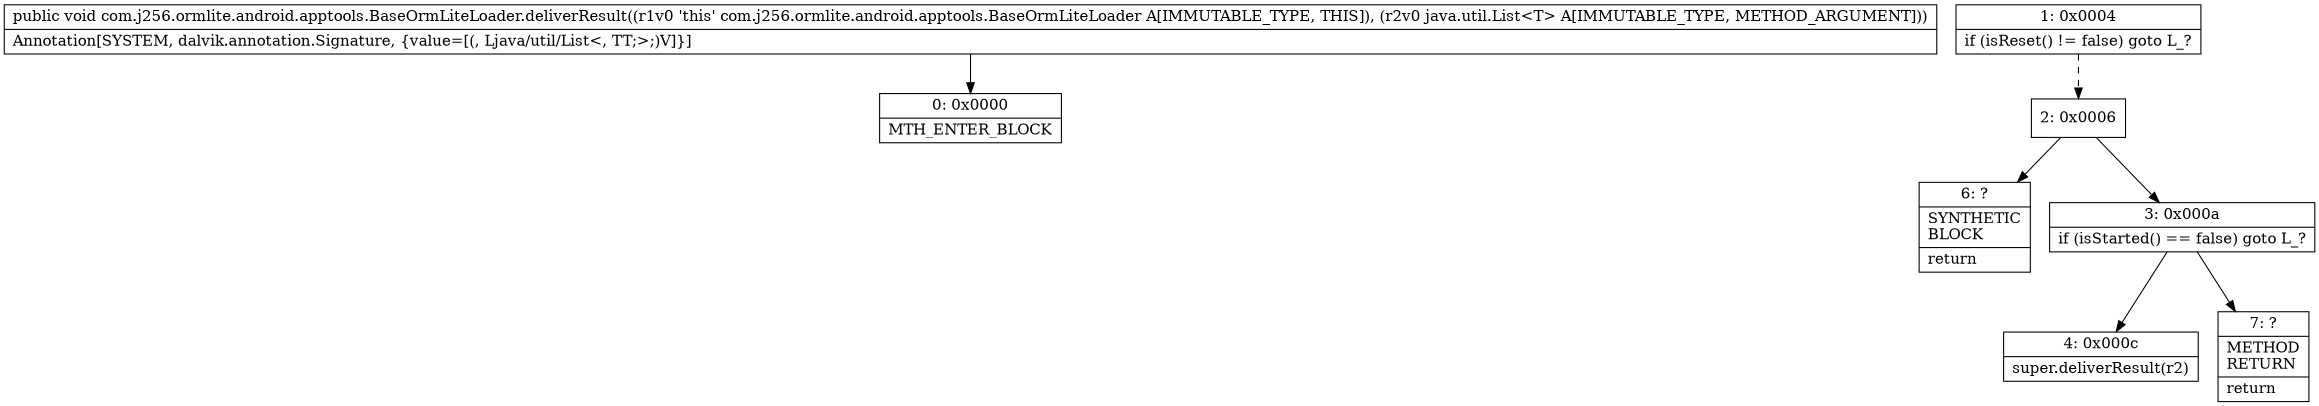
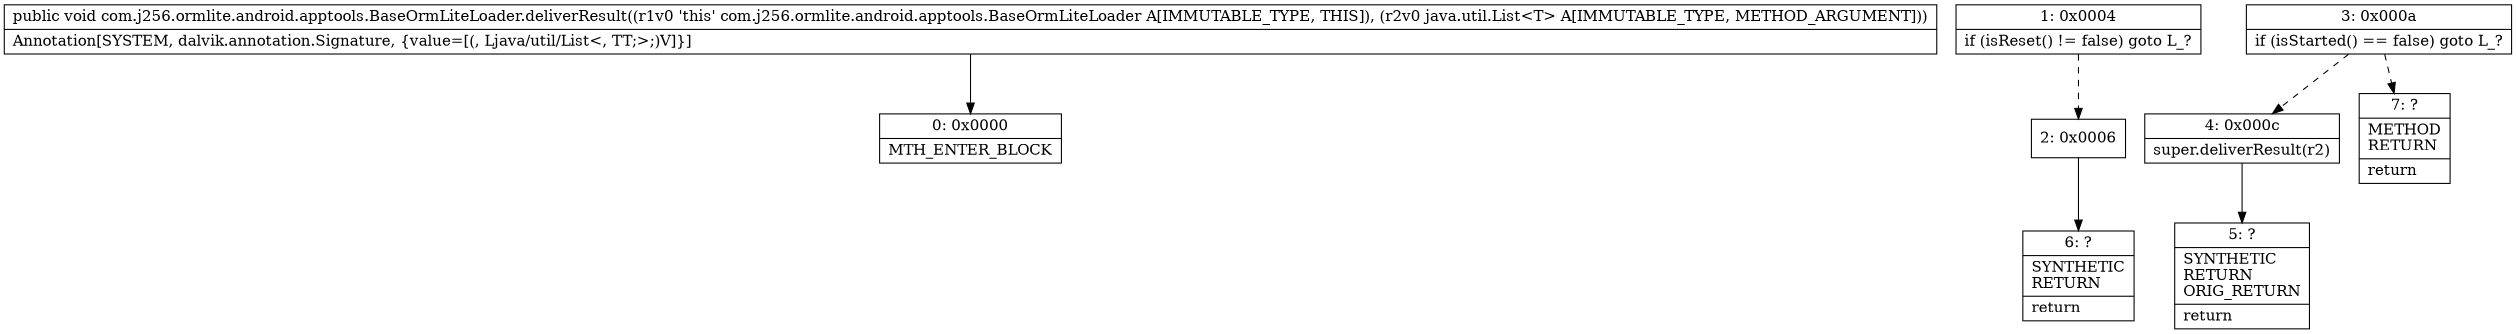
(2124, 166) -> none
(1955, 235) -> (2066, 283)
none -> (2242, 276)
(2213, 277) -> (2388, 69)
(2145, 287) -> (2315, 81)
